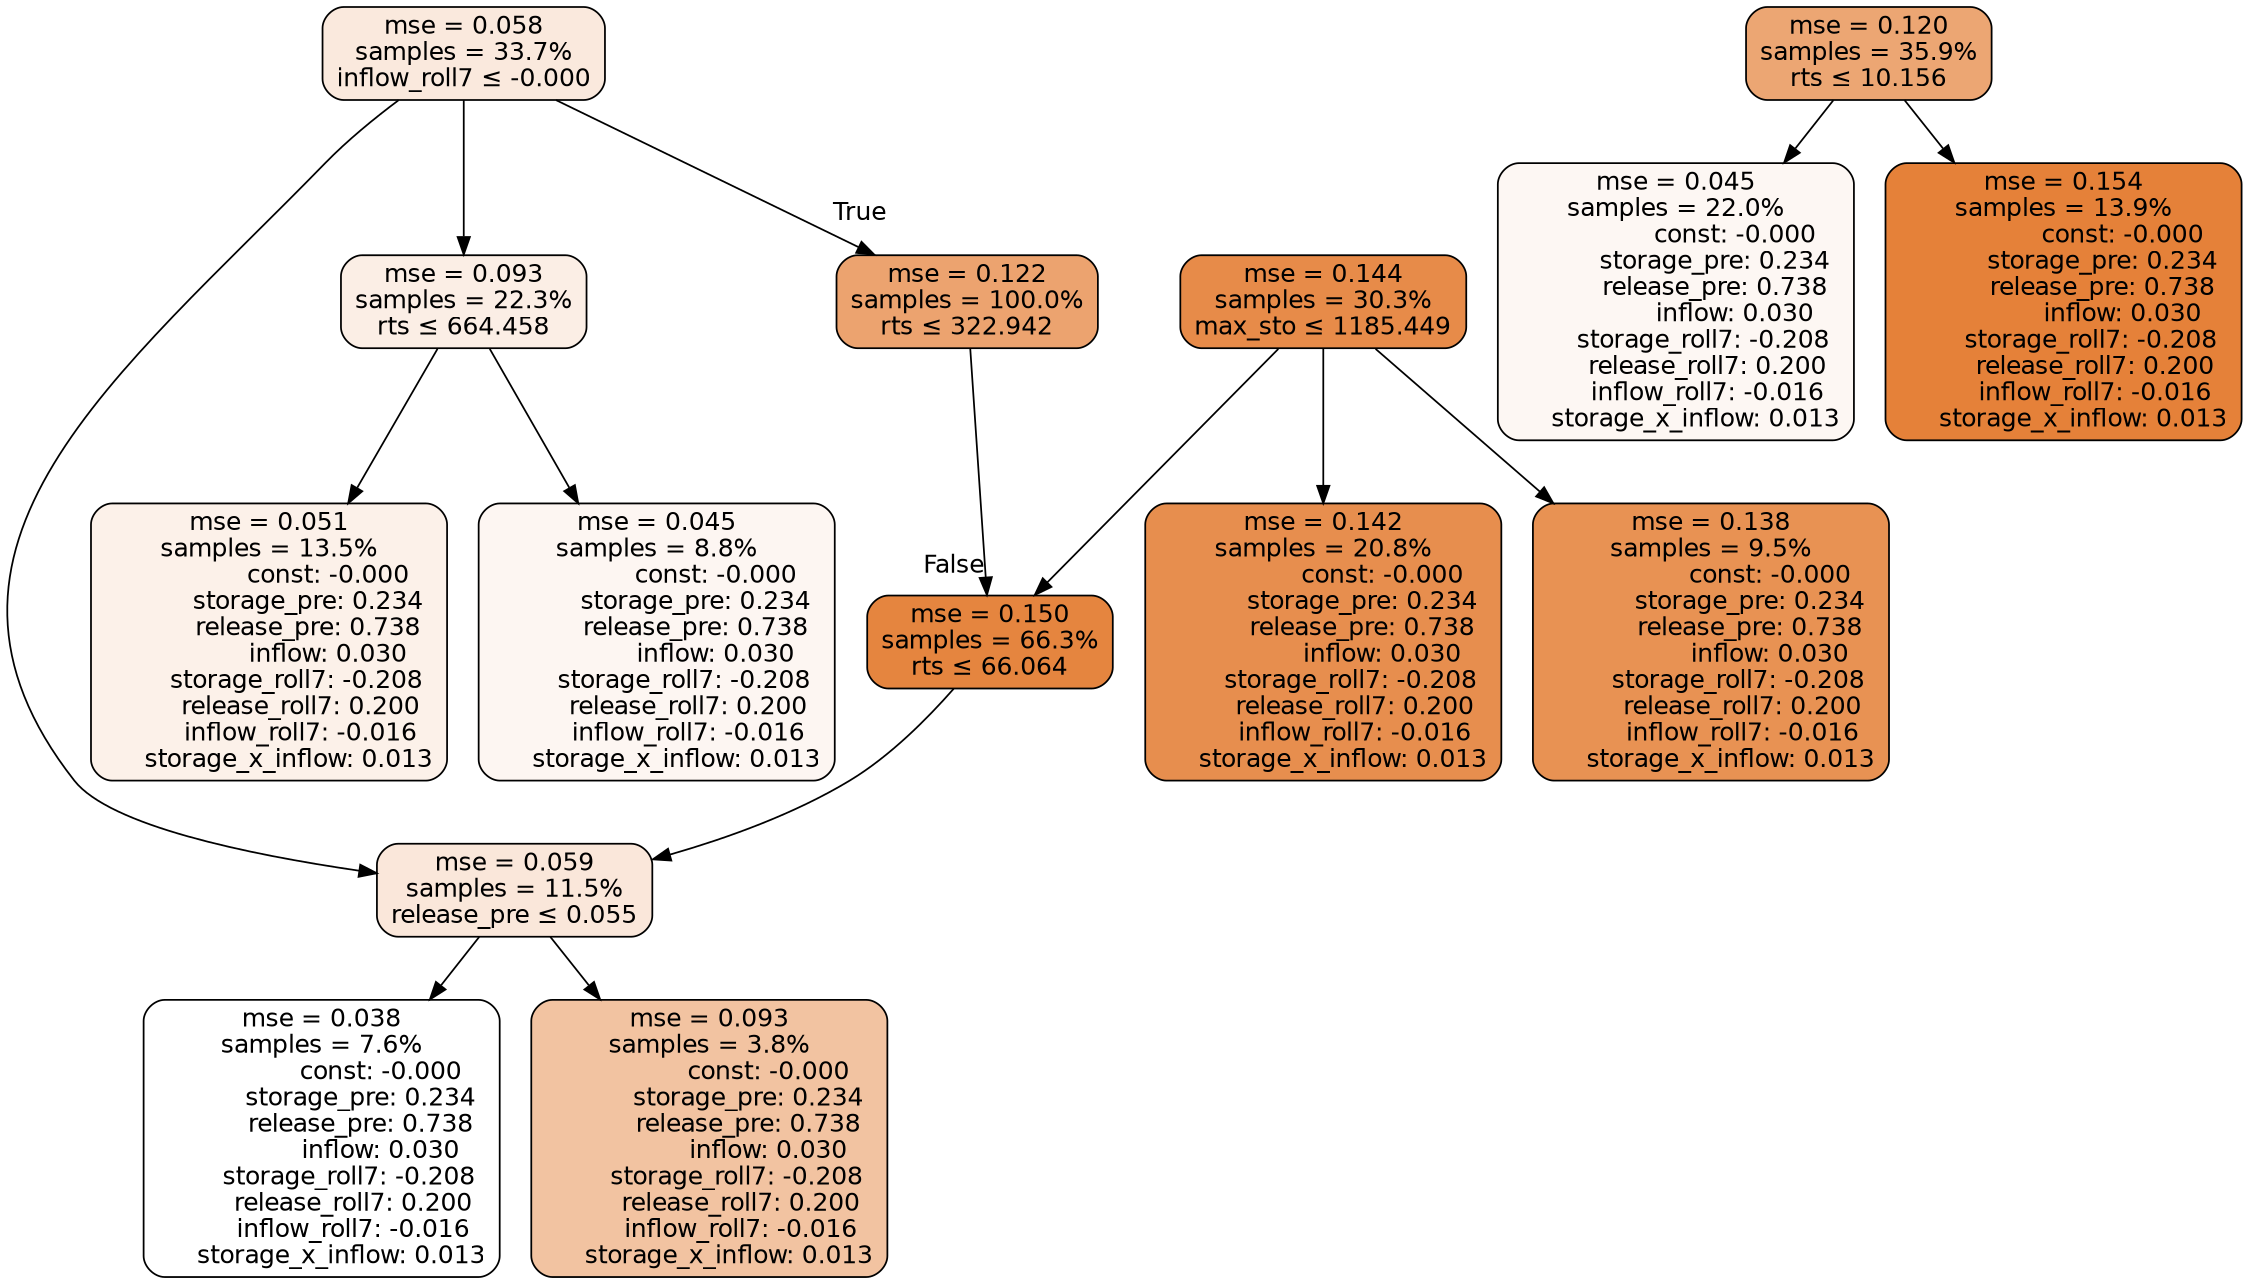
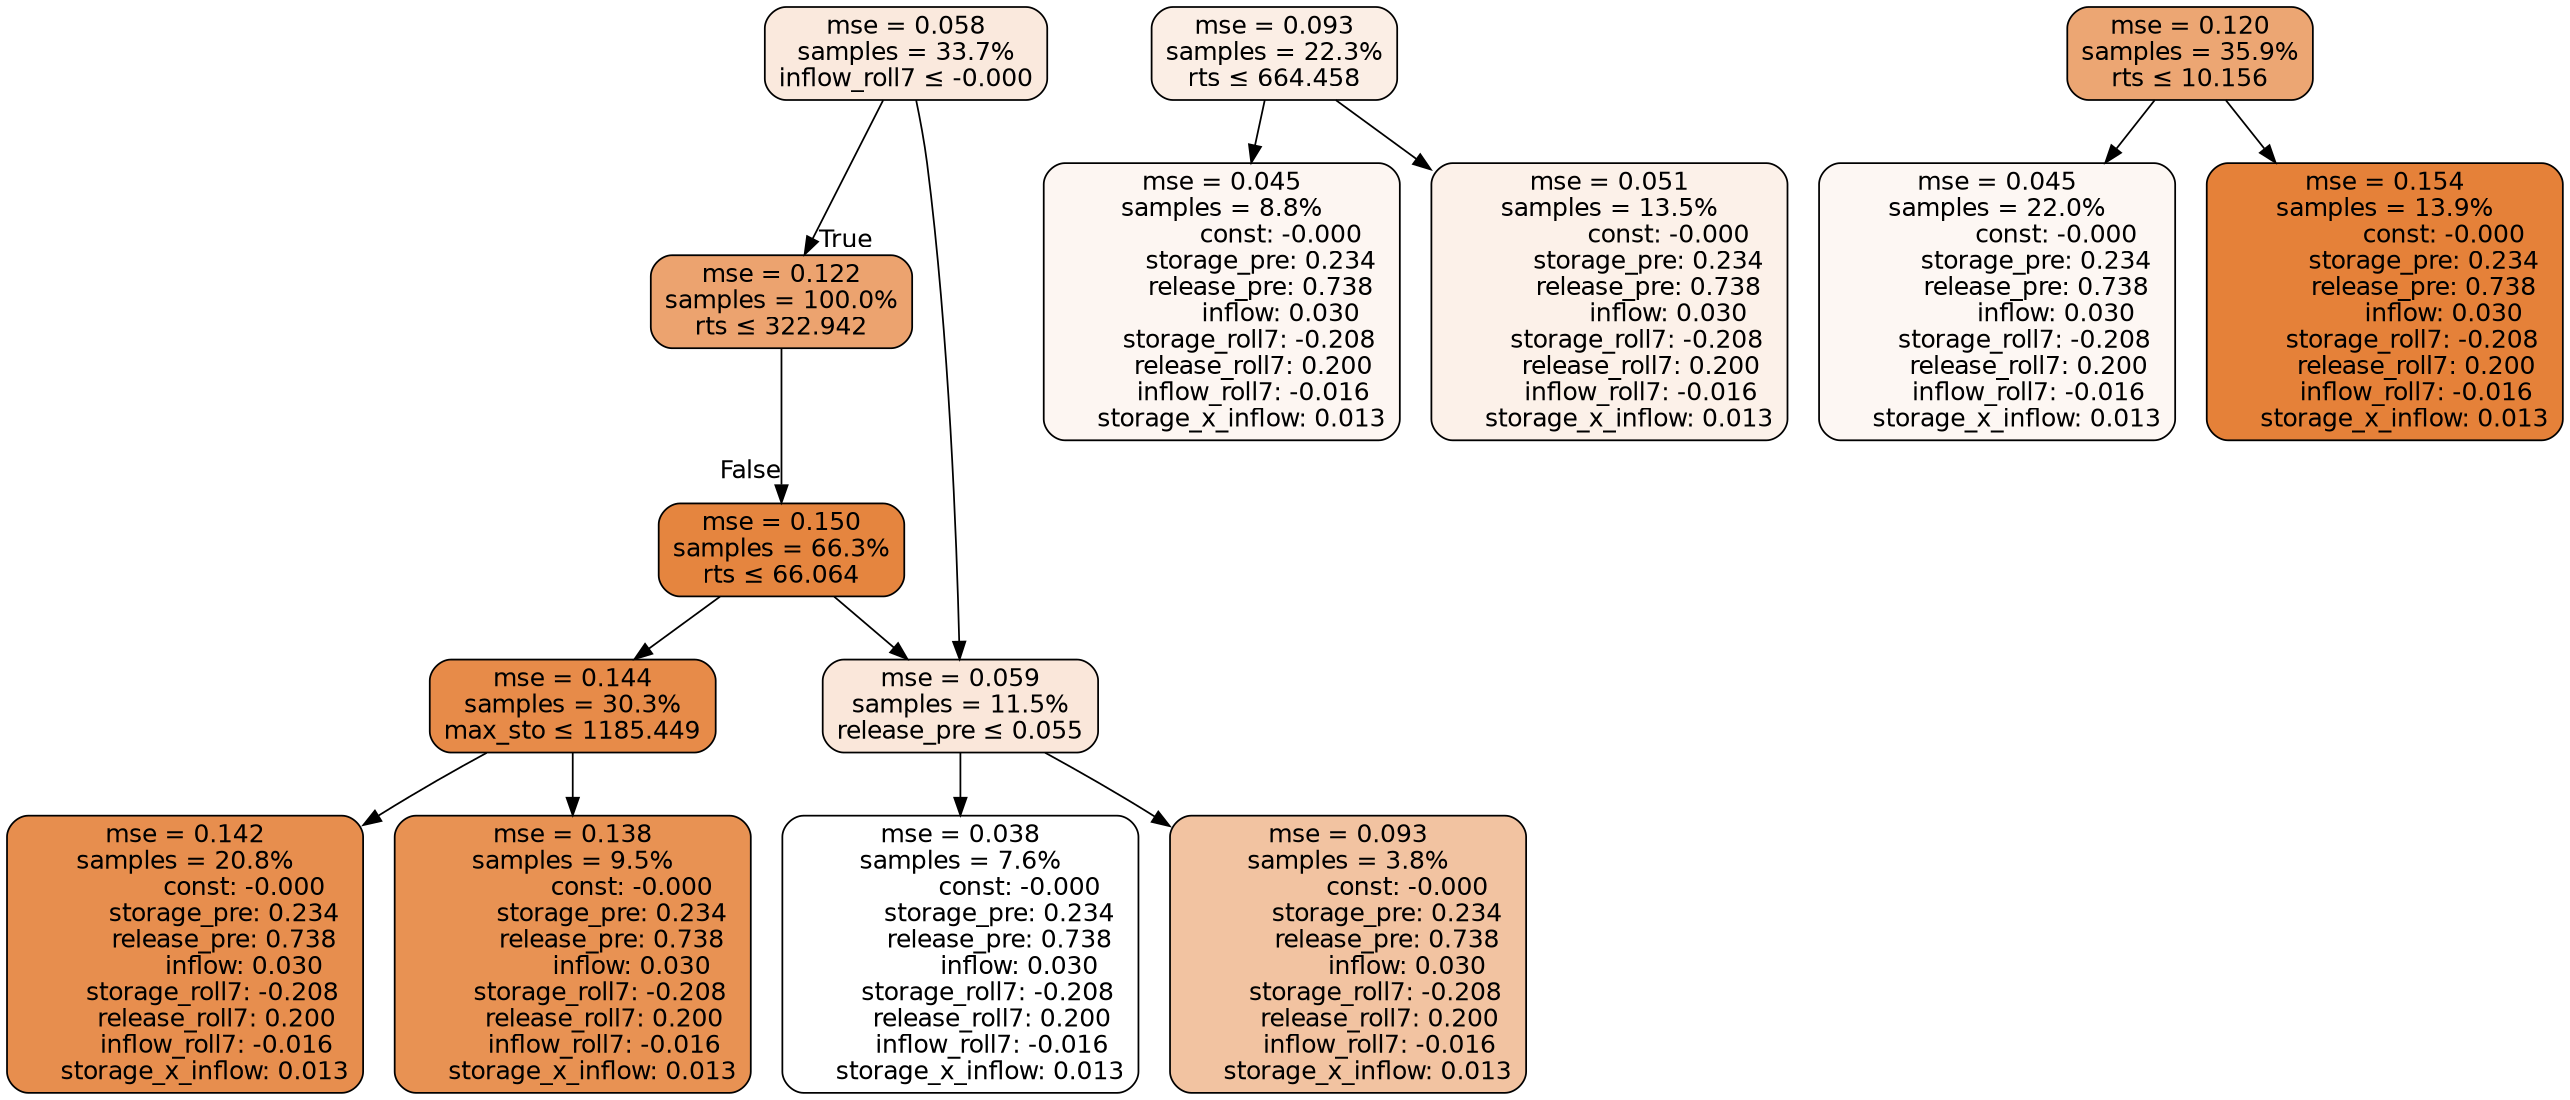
(464, 168) -> none
(1163, 466) -> (684, 623)
